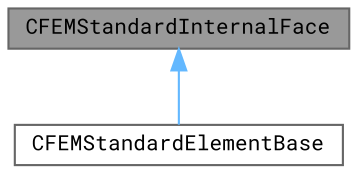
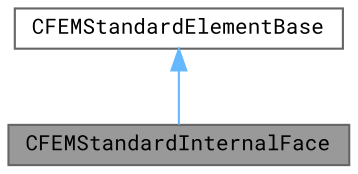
(179, 98) -> (179, 98)
